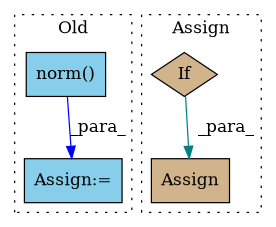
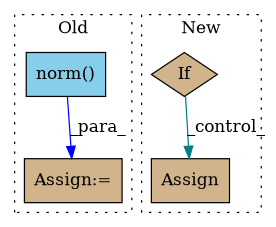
(201, 29) -> (201, 29)
(226, 128) -> (226, 128)
(73, 181) -> (73, 181)
